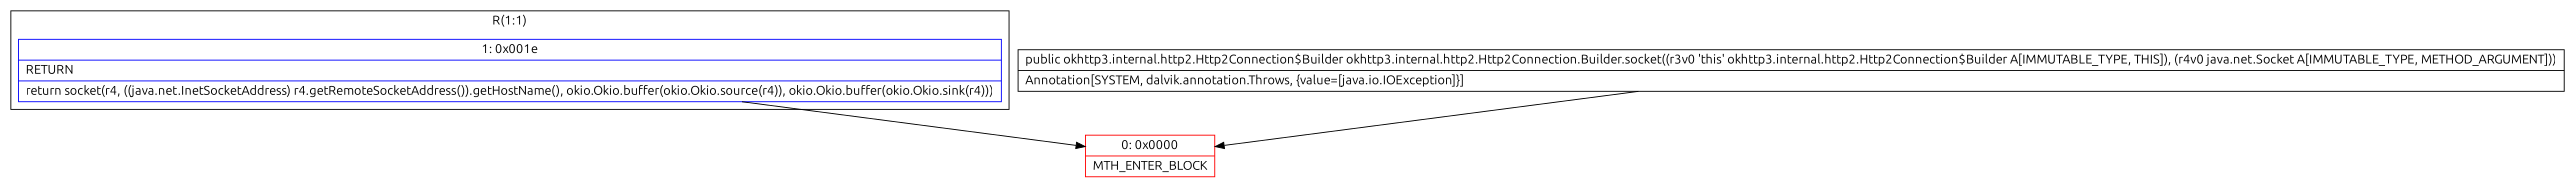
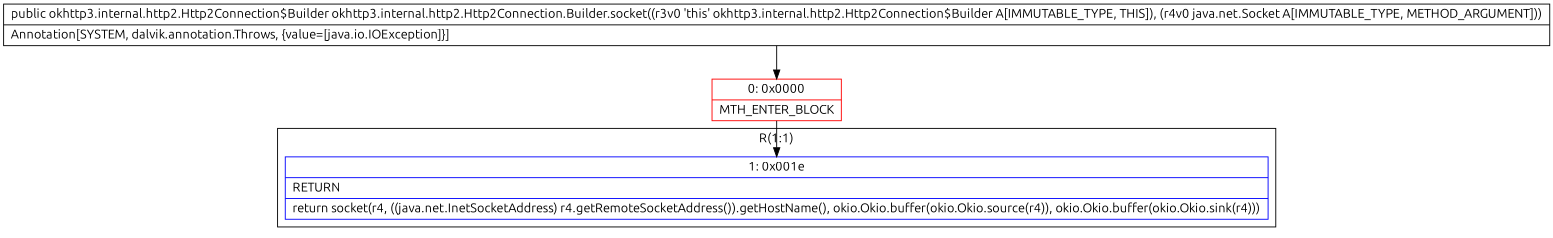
(909, 124) -> (777, 134)
